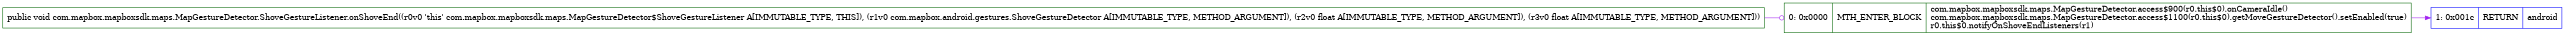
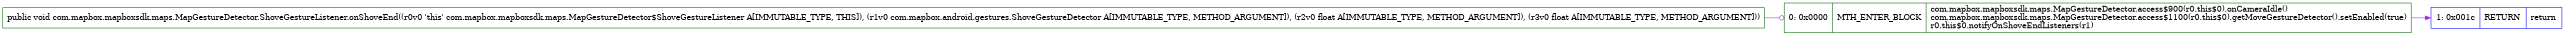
(2542, 18) -> (2543, 18)
